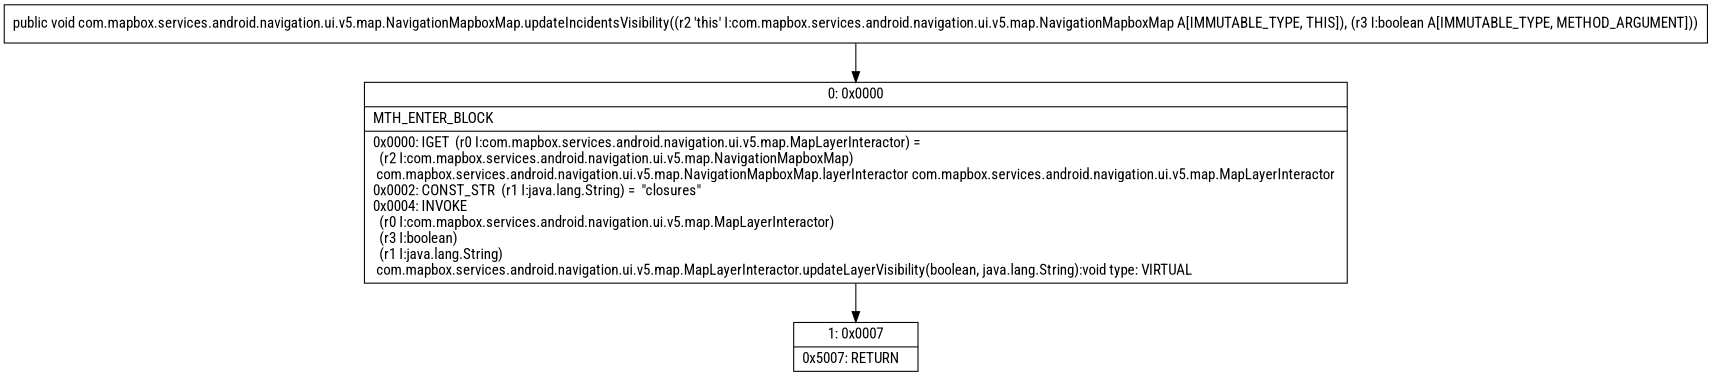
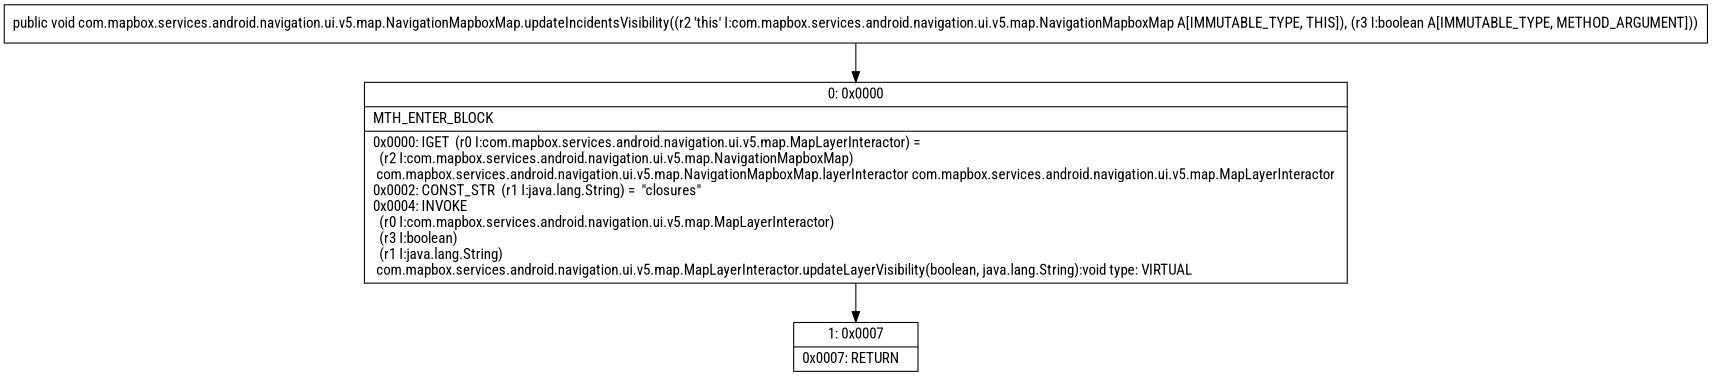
(856, 359) -> (856, 359)
